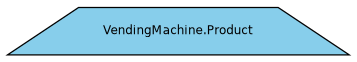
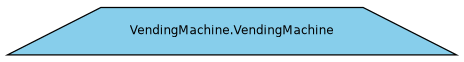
(178, 31) -> (232, 31)
